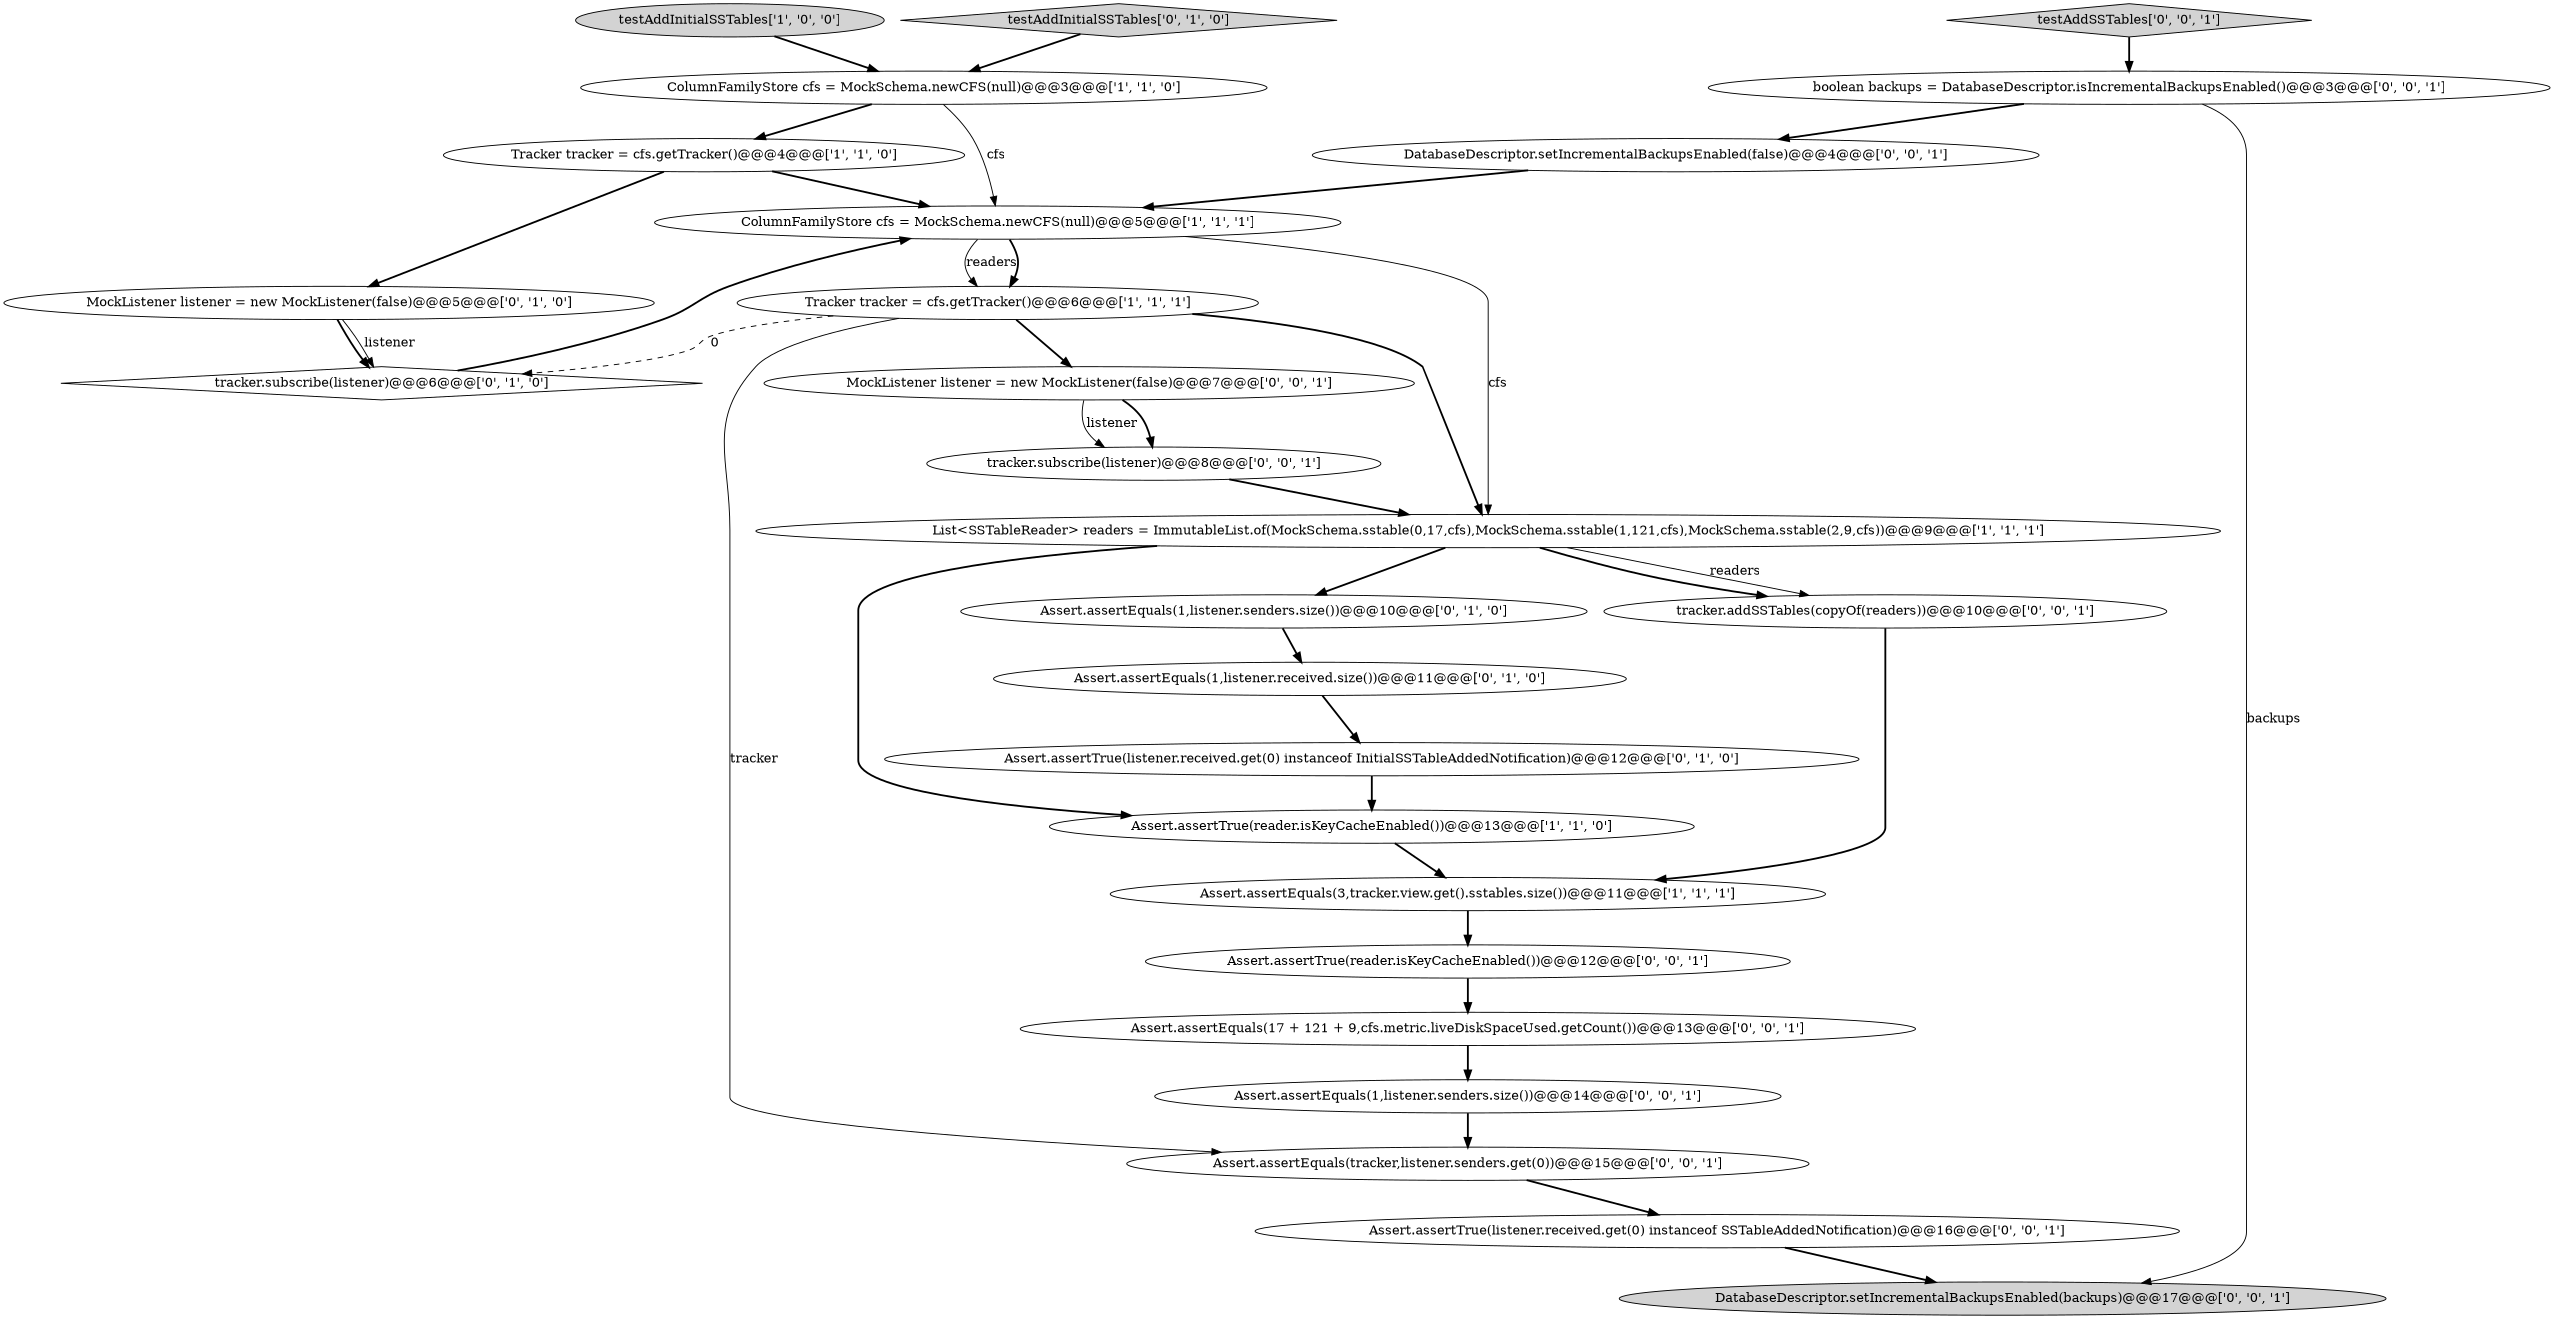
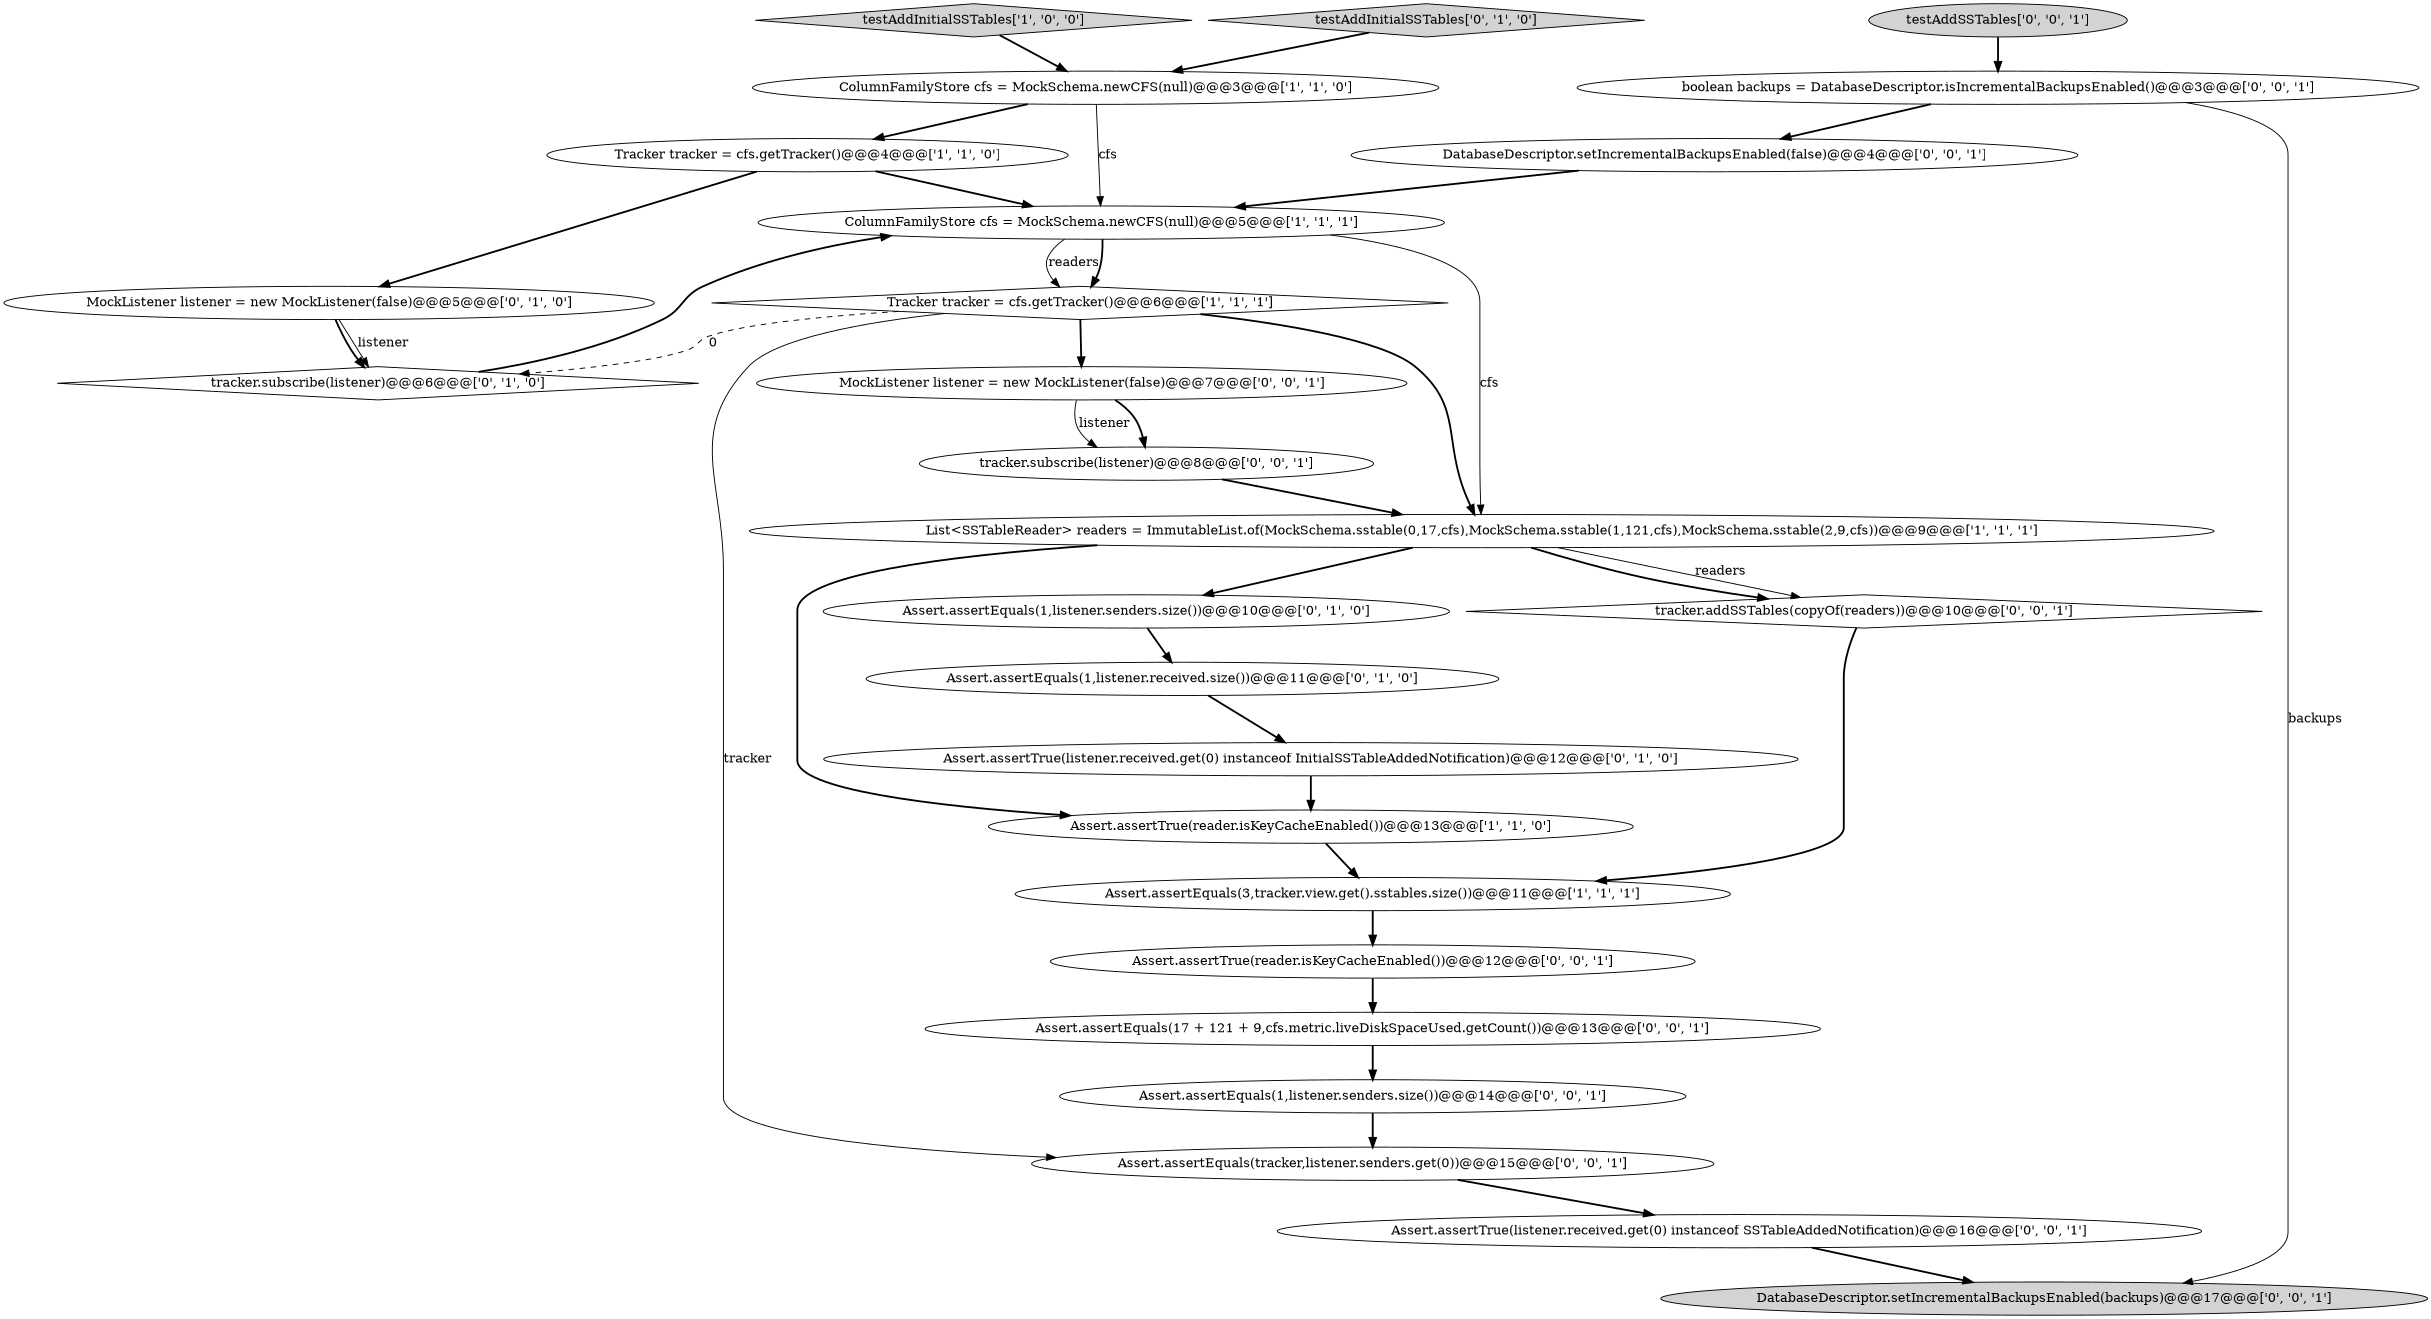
(730, 20) -> (974, 20)
(2129, 20) -> (1998, 20)
(998, 303) -> (1080, 303)
(1885, 611) -> (1864, 611)
